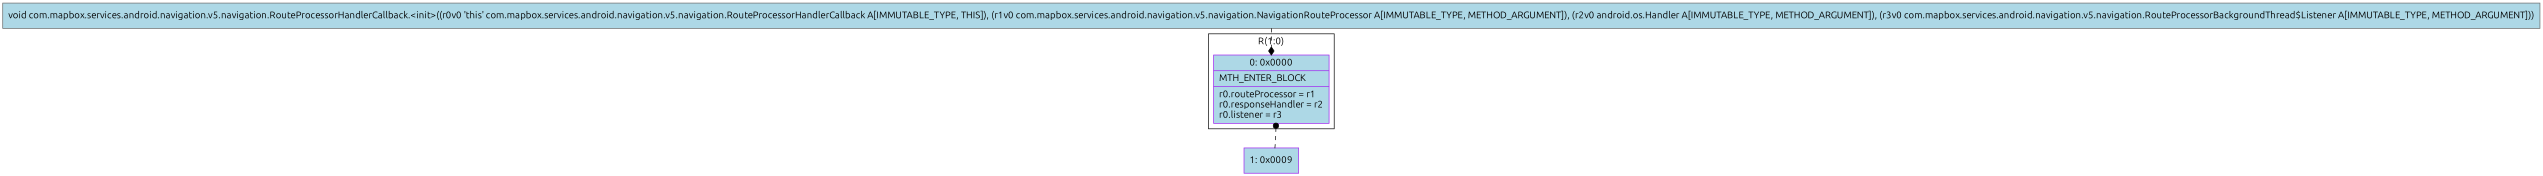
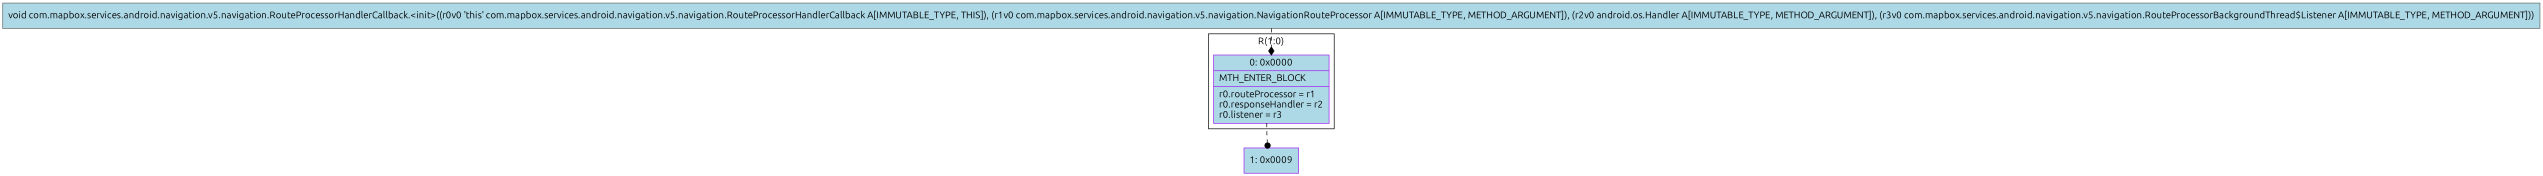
(1276, 138) -> (1267, 133)
